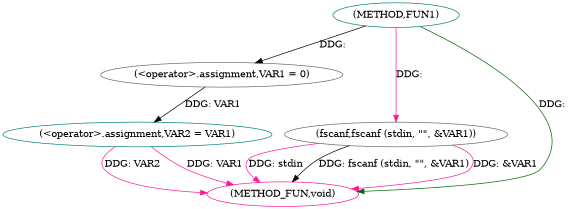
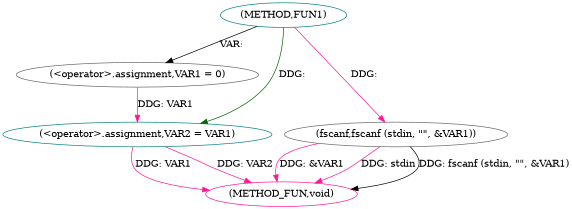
(334, 45) -> (233, 45)
(182, 103) -> (137, 101)
(548, 155) -> (264, 89)
